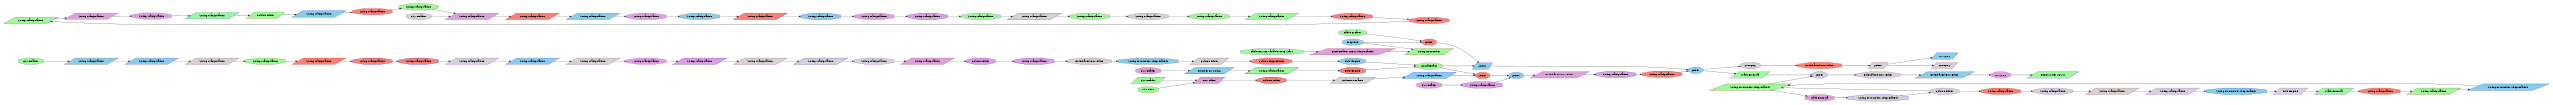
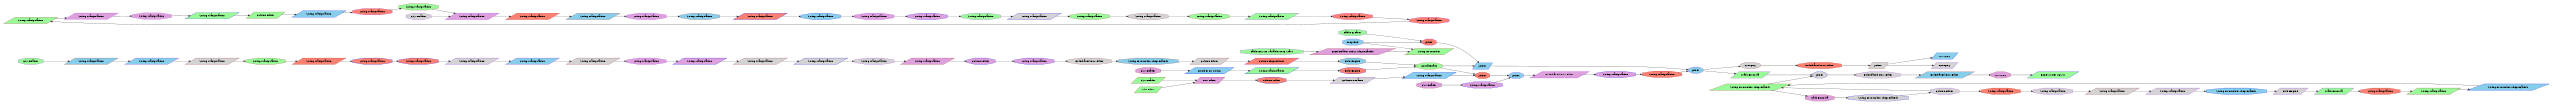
(1272, 61) -> (1272, 61)
(1148, 90) -> (1148, 90)
